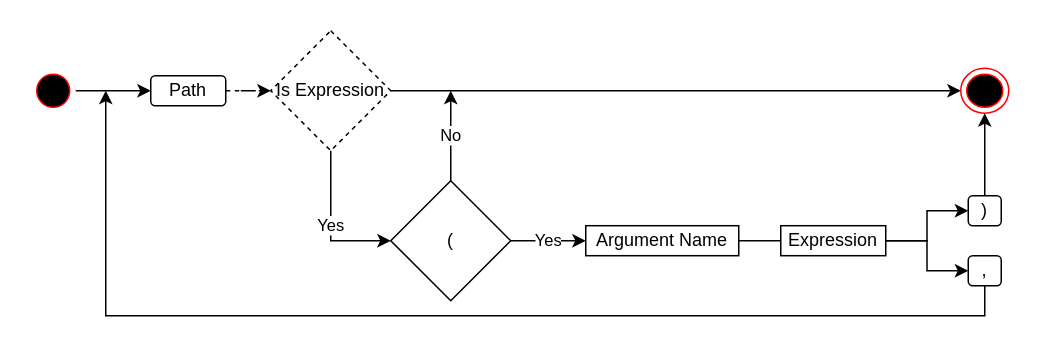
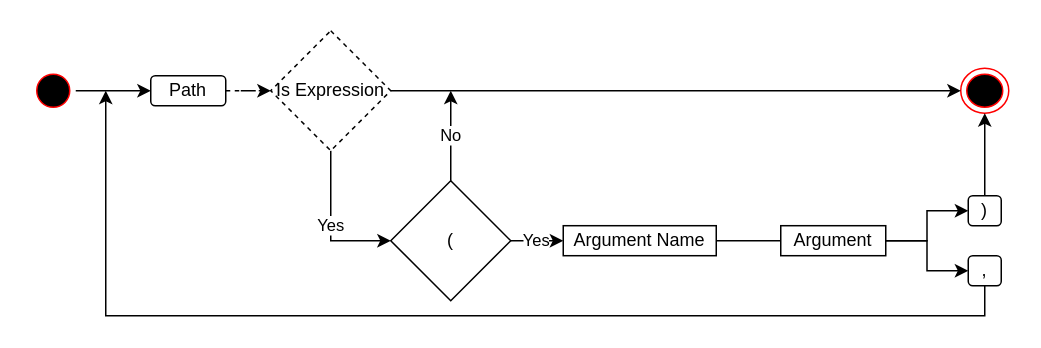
(662, 241) -> (640, 241)
(833, 241) -> (833, 241)
